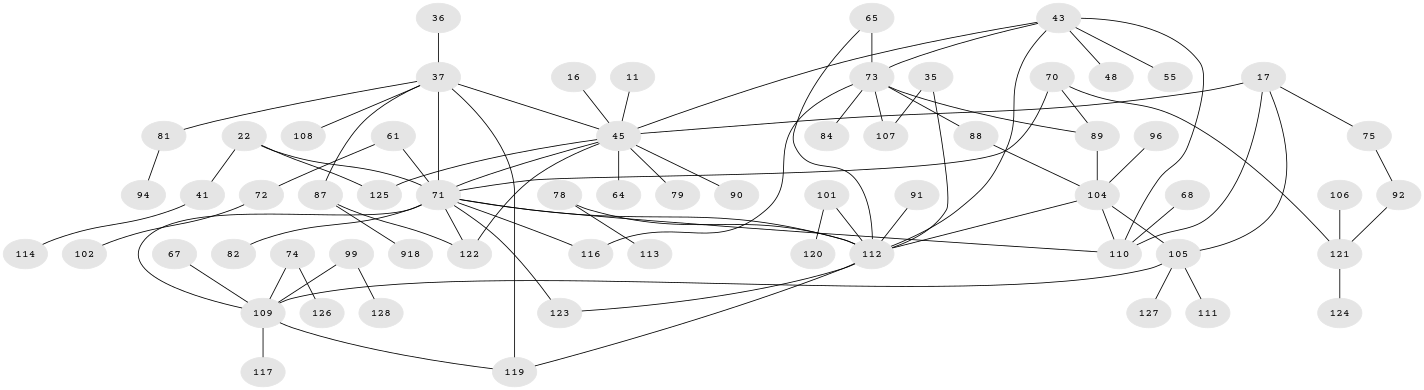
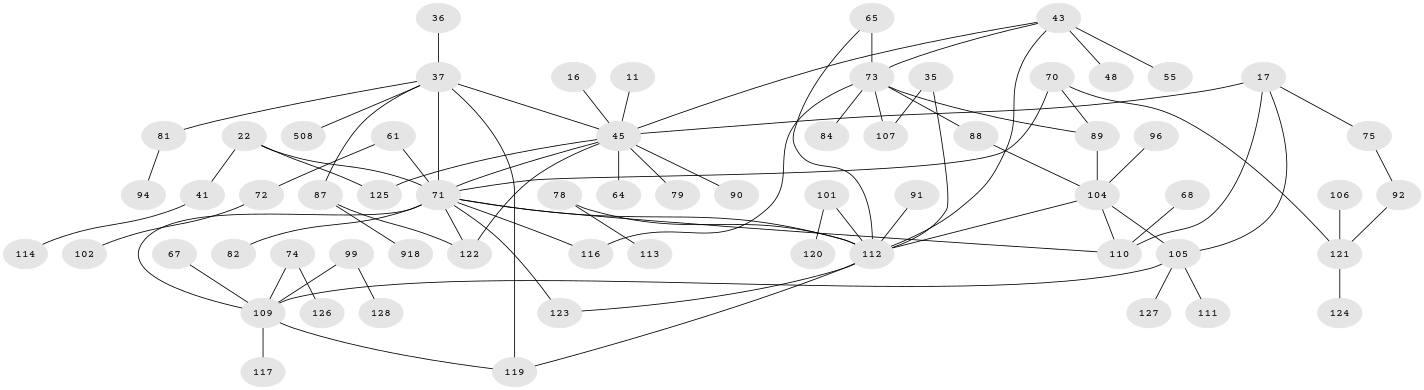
(1202, 96) -> none
(303, 136) -> (303, 136)
